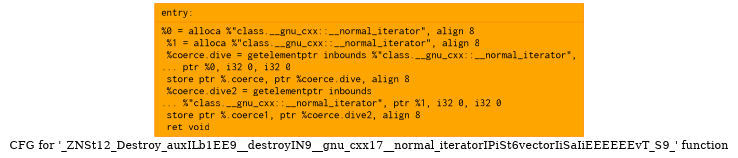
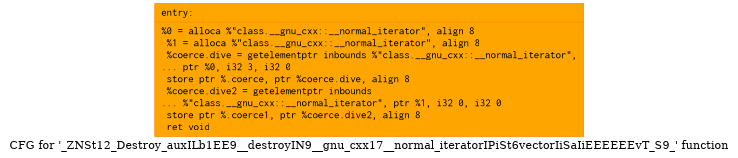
(226, 67) -> (226, 67)
